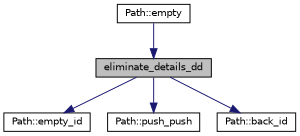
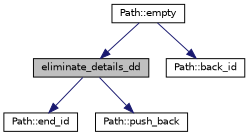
(201, 93) -> (173, 37)
(47, 122) -> (41, 122)
(154, 122) -> (142, 122)
